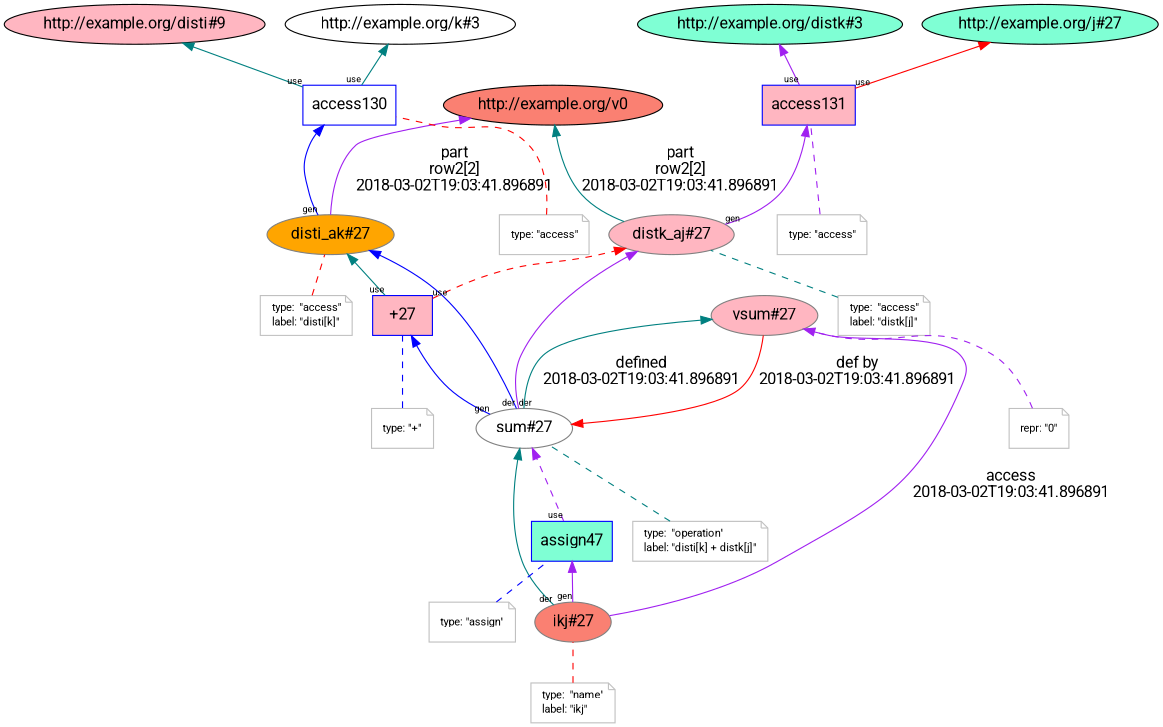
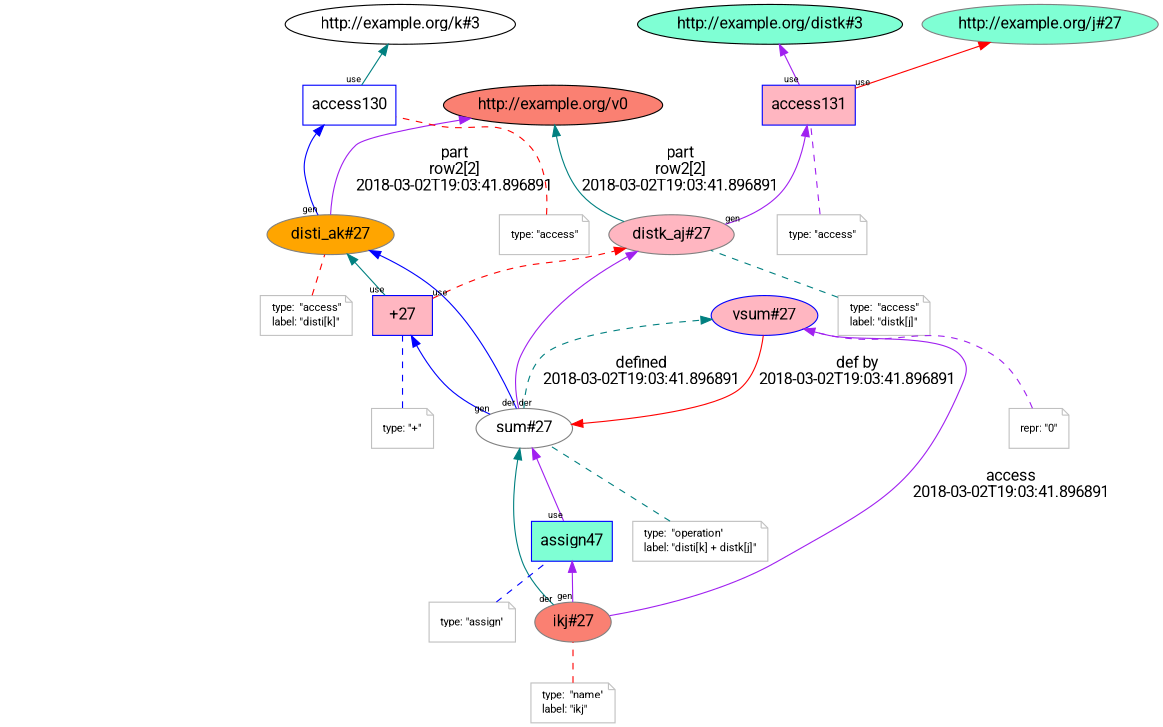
(135, 24) -> none
(1040, 24) -> (1040, 24)
(765, 315) -> (765, 315)
(592, 335) -> (592, 335)
(550, 490) -> (550, 490)
